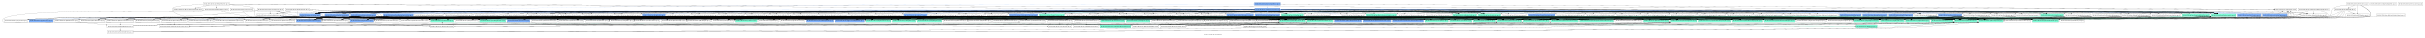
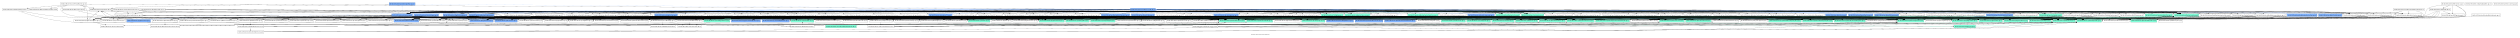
none -> (1754, 21)
